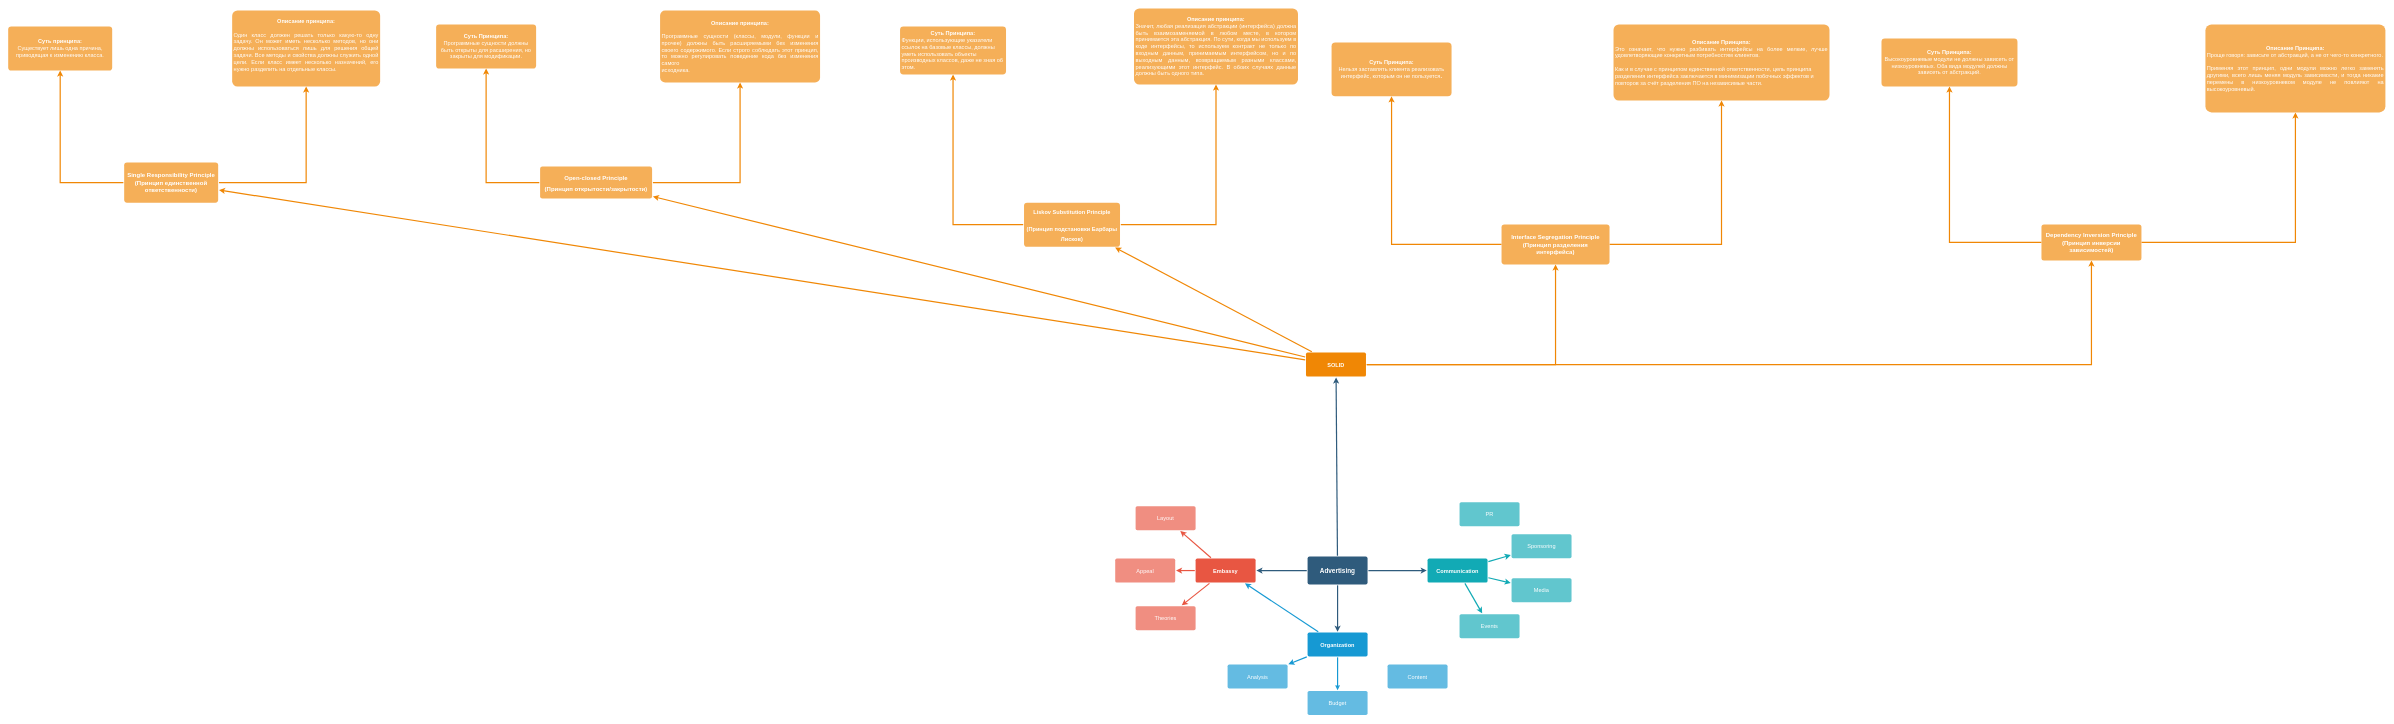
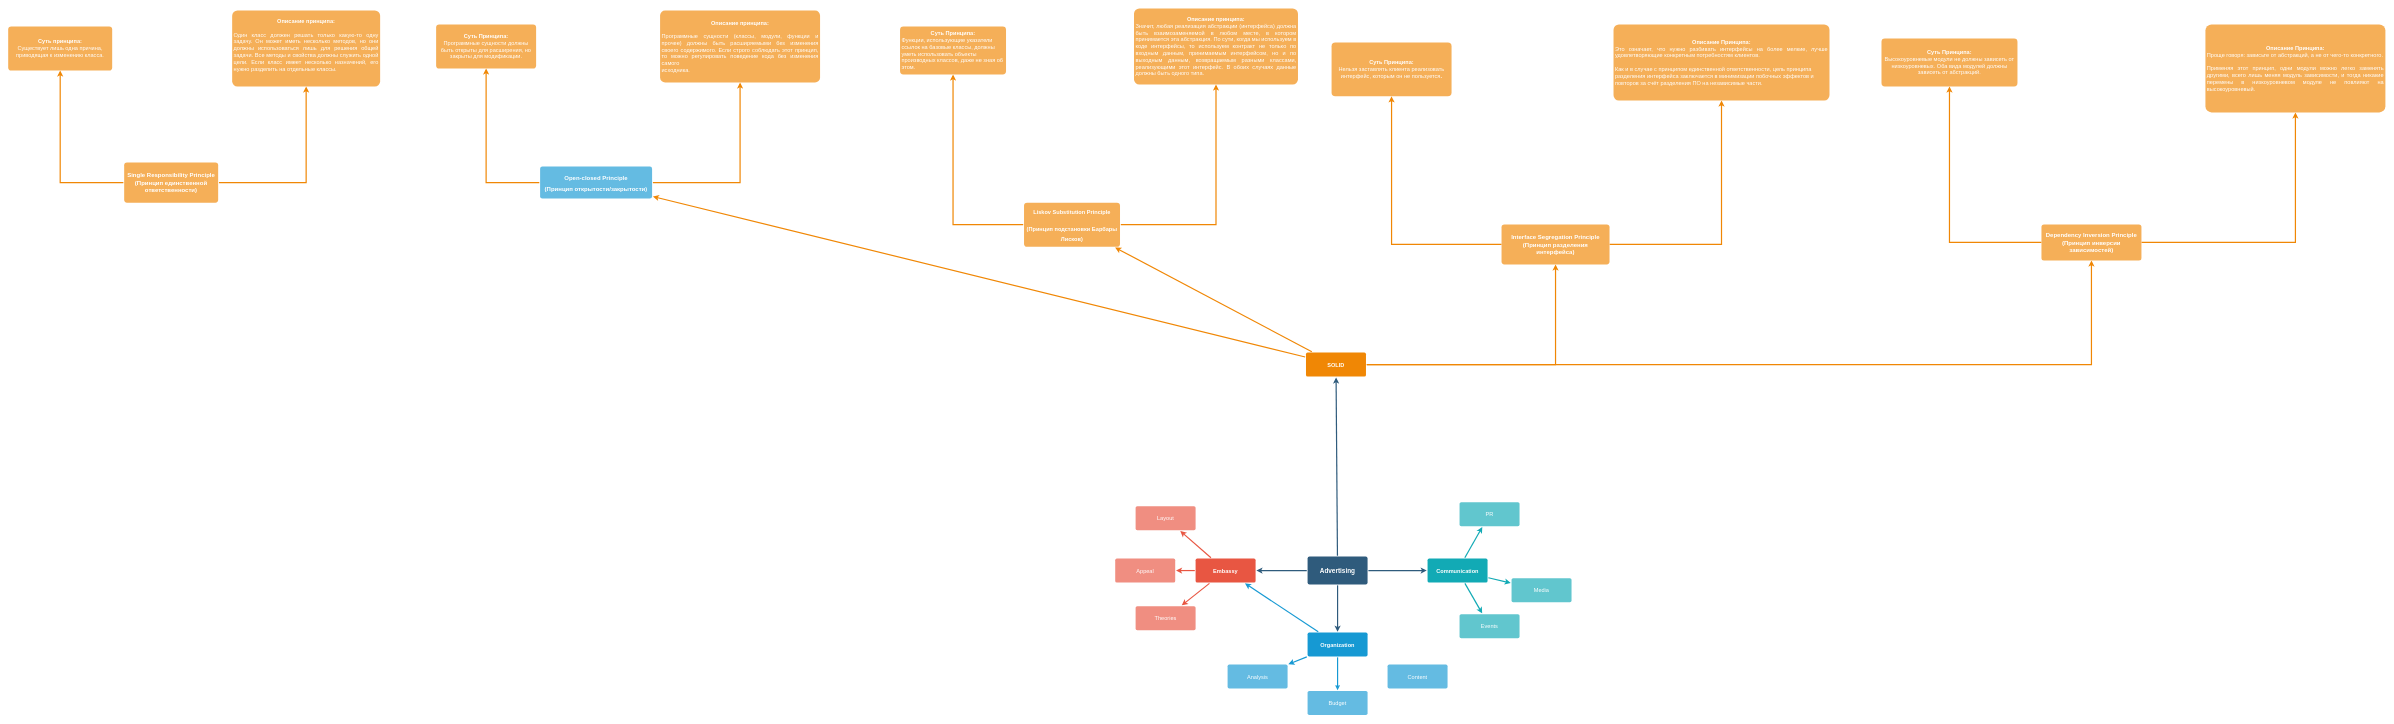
(596, 182) -> (596, 182)
(765, 275) -> none
none -> (1473, 544)
(1542, 546) -> none
(1497, 559) -> none
